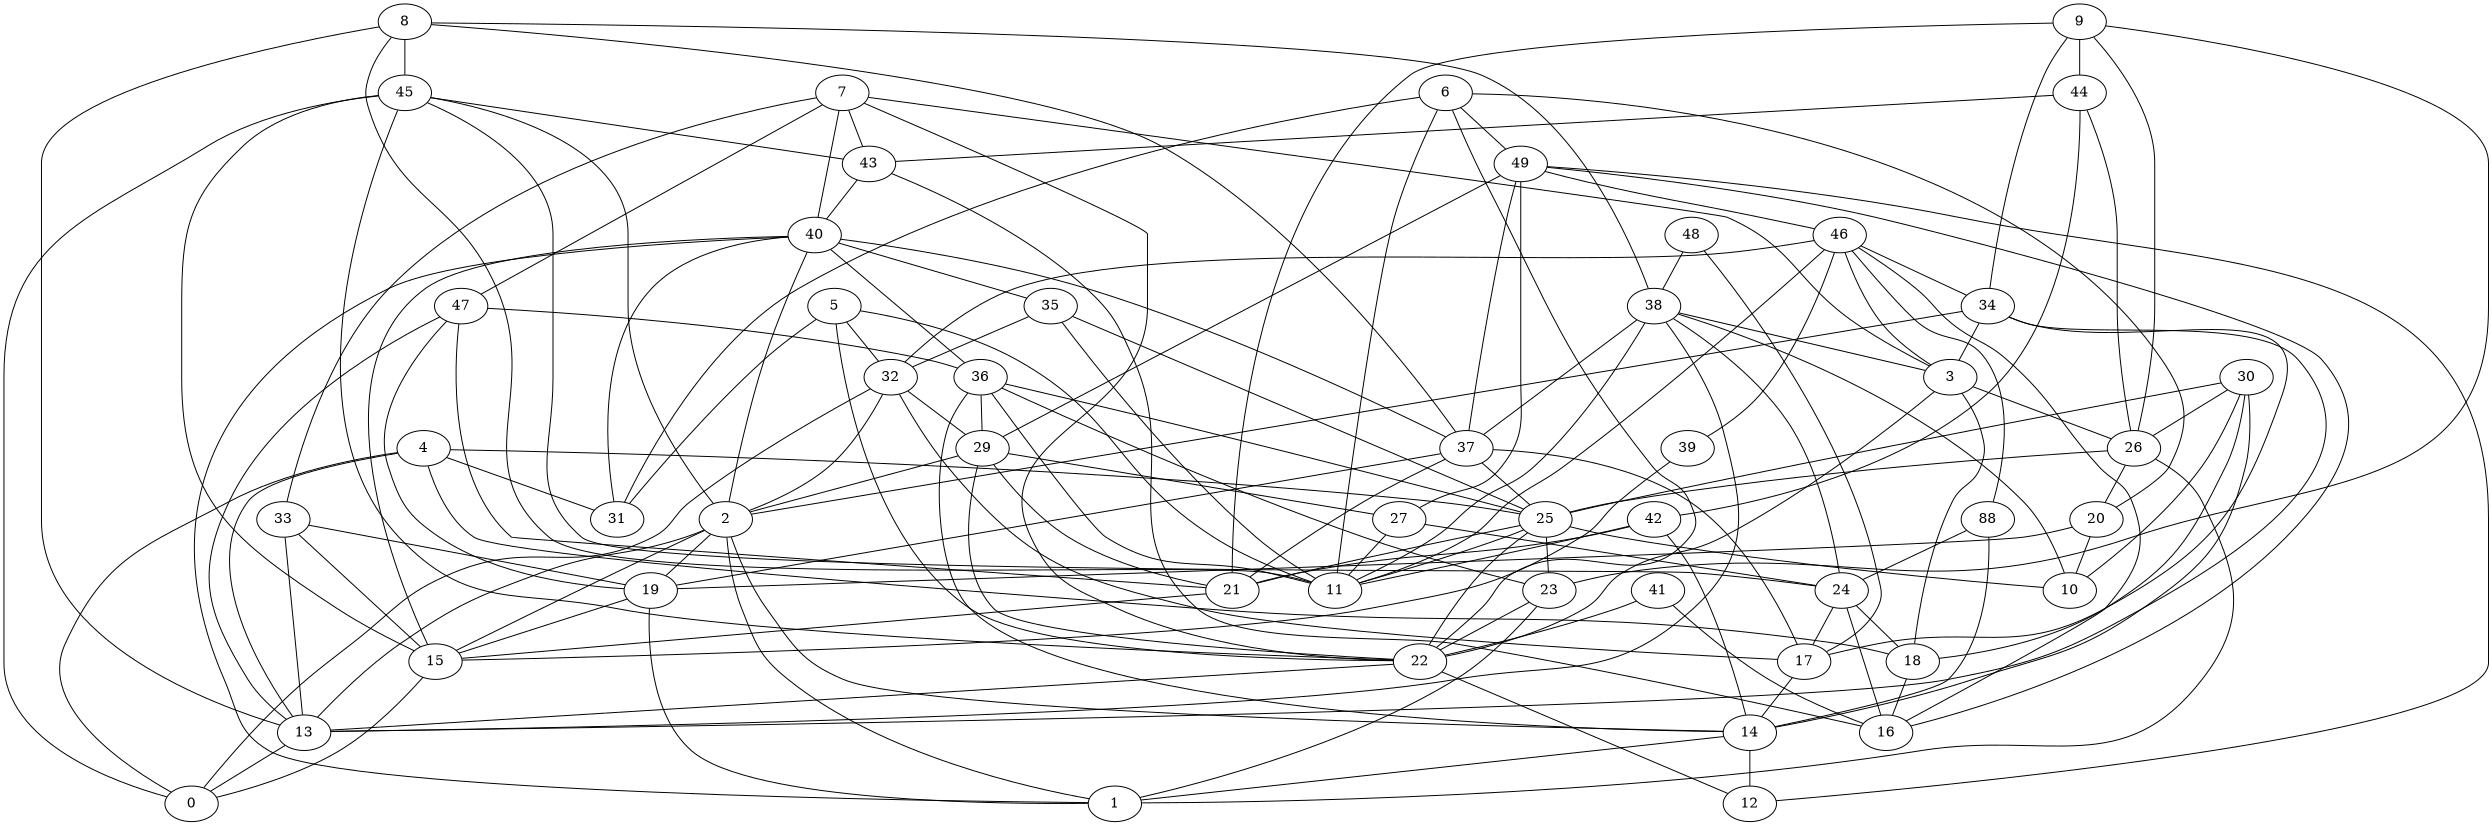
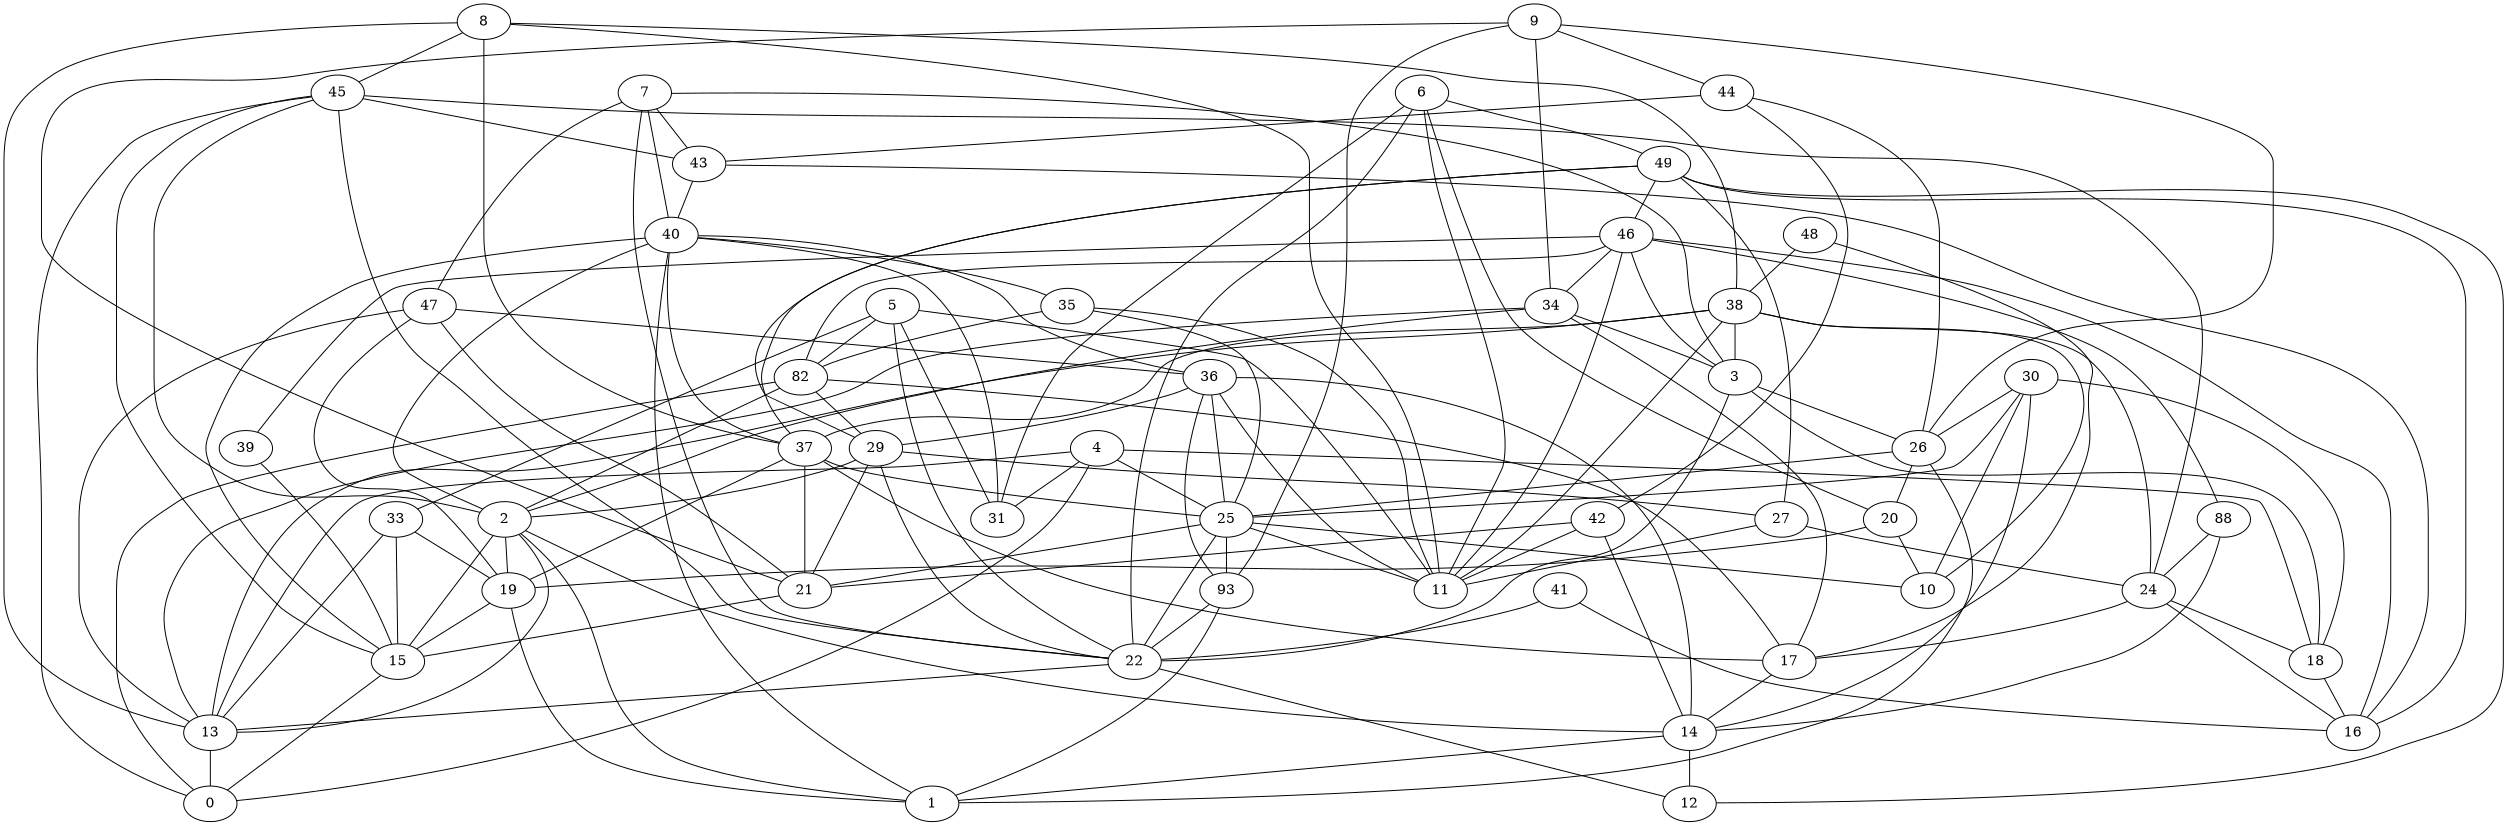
(482, 216) -> (632, 416)
(891, 377) -> (801, 377)
(1549, 591) -> (1226, 591)
